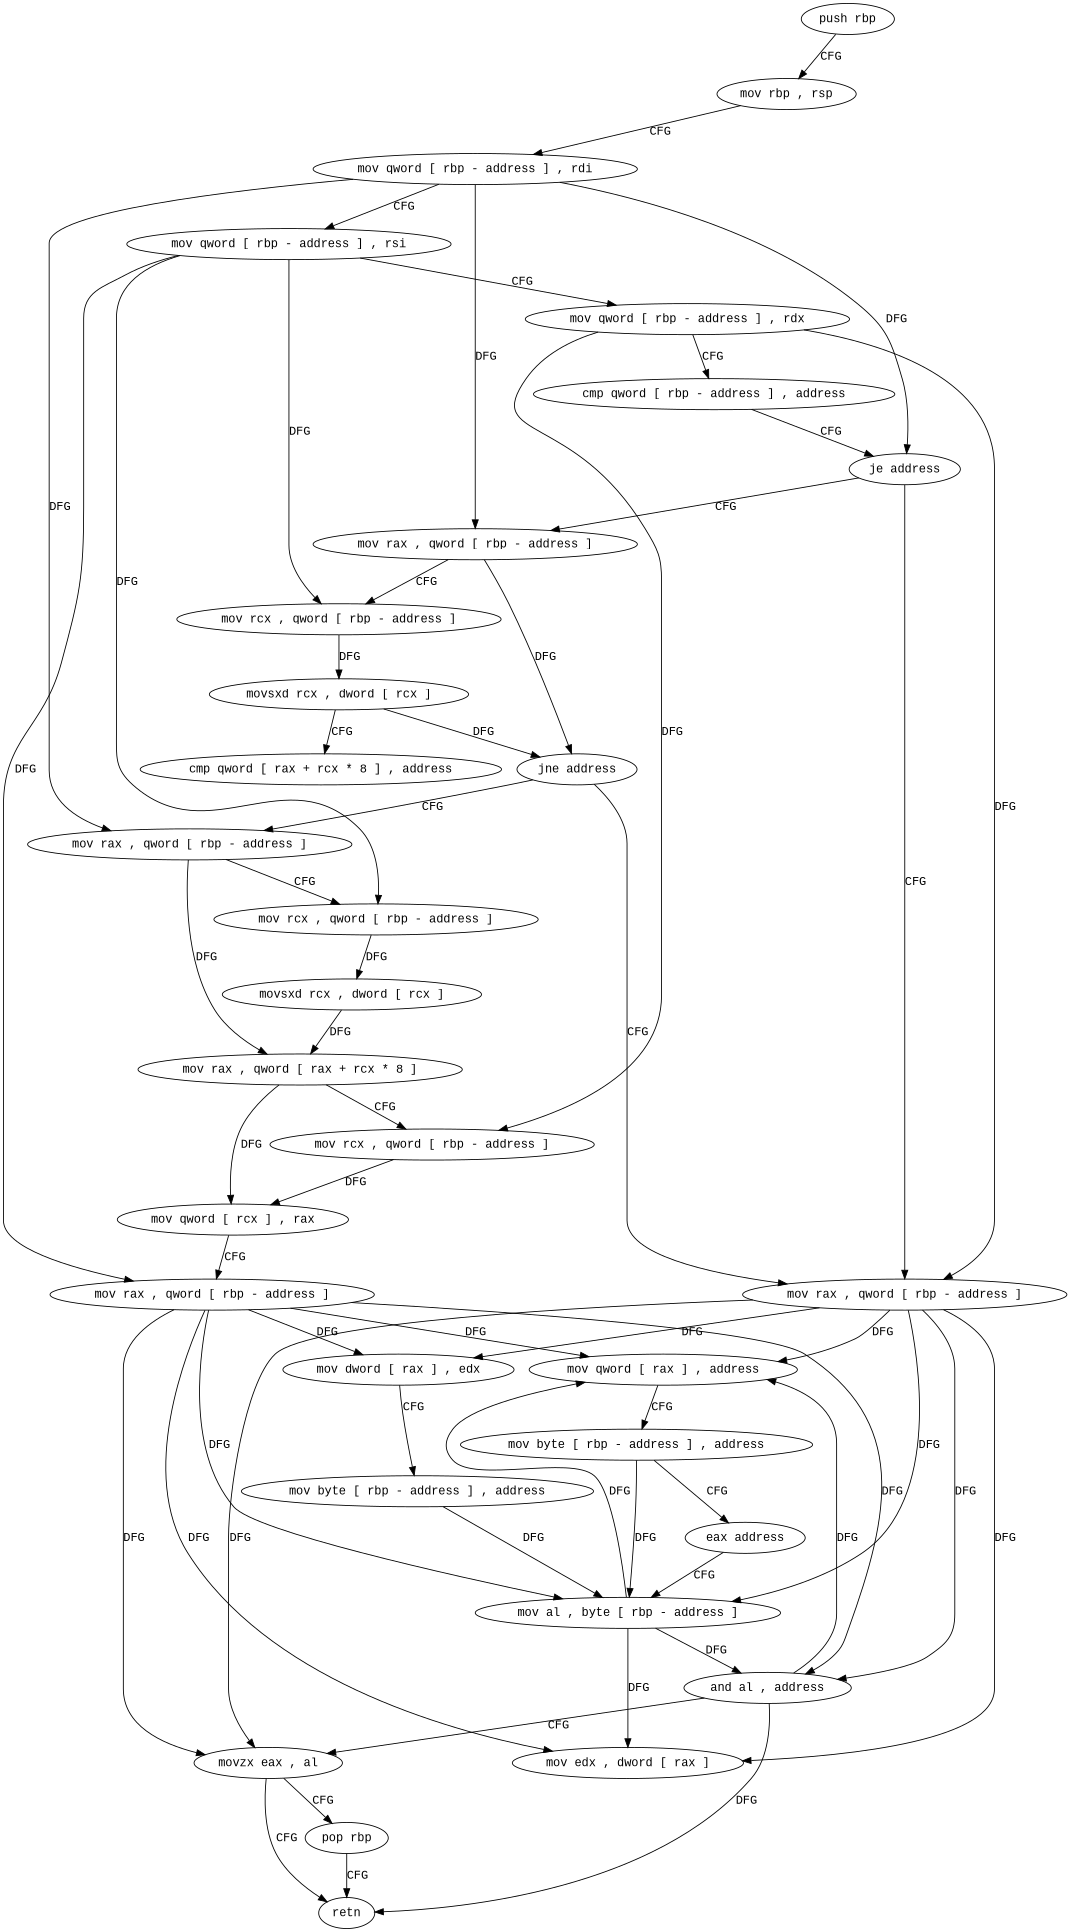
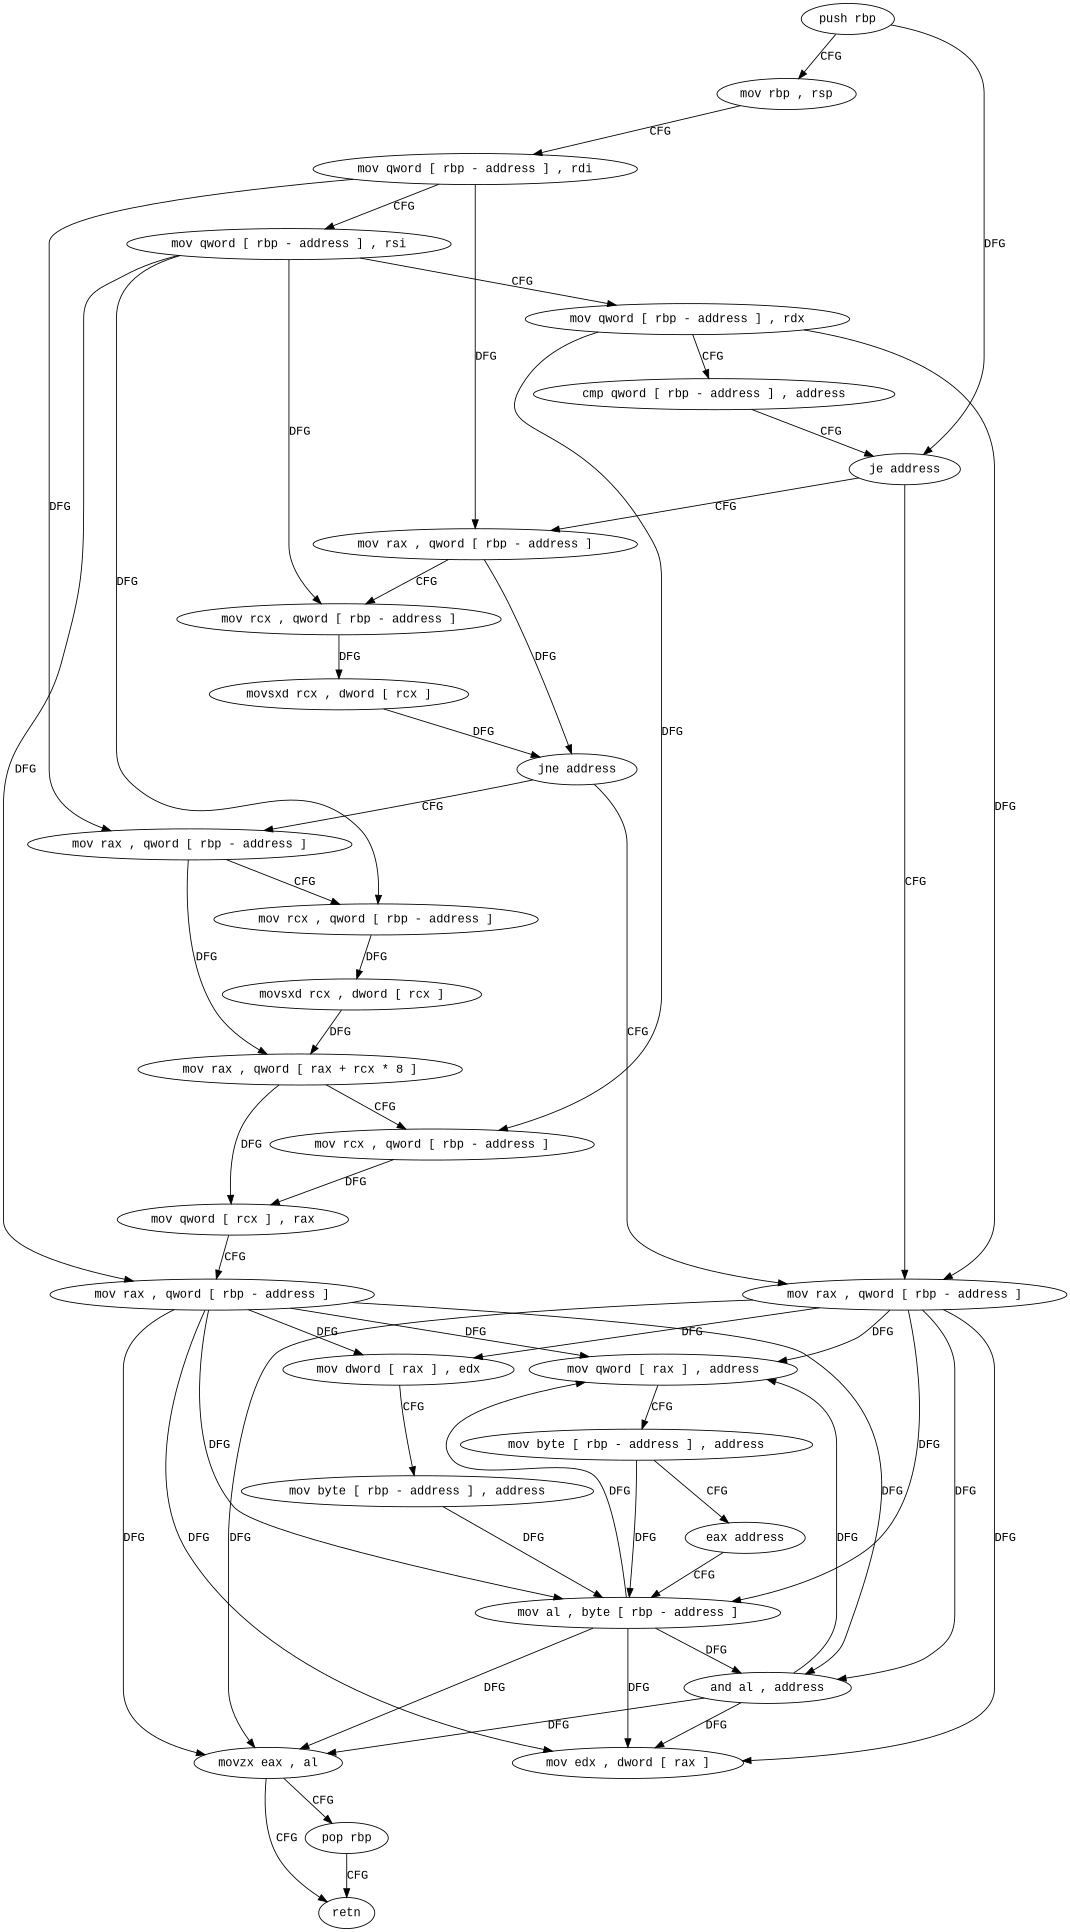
(787, 258) -> (984, 217)
(321, 769) -> none
none -> (451, 1687)
(558, 1725) -> (558, 1725)
(618, 1867) -> (702, 1723)
